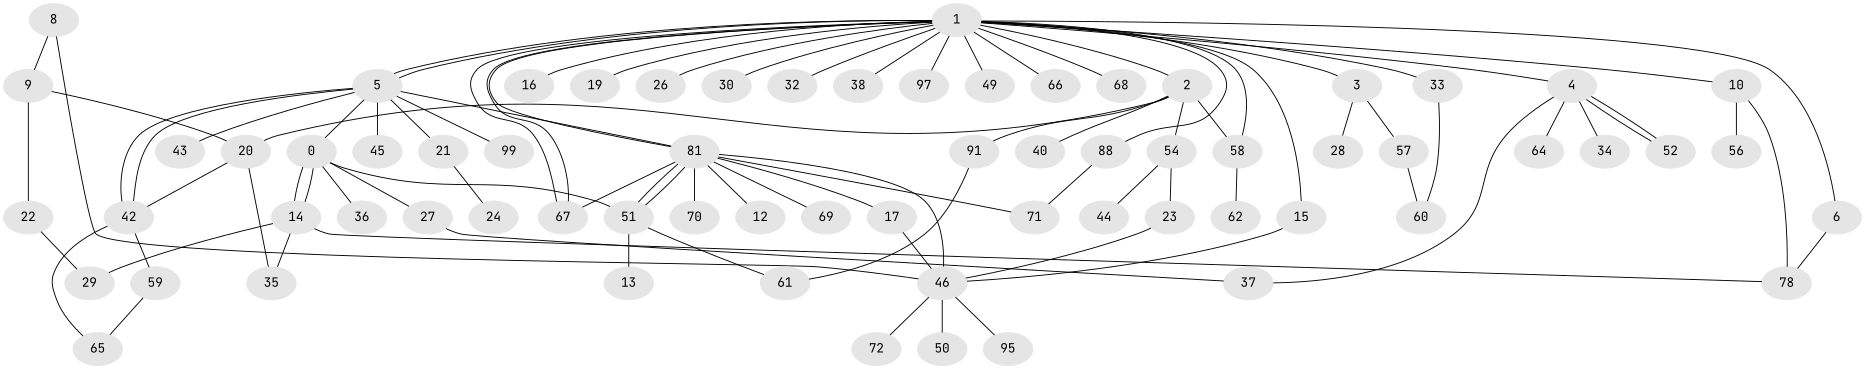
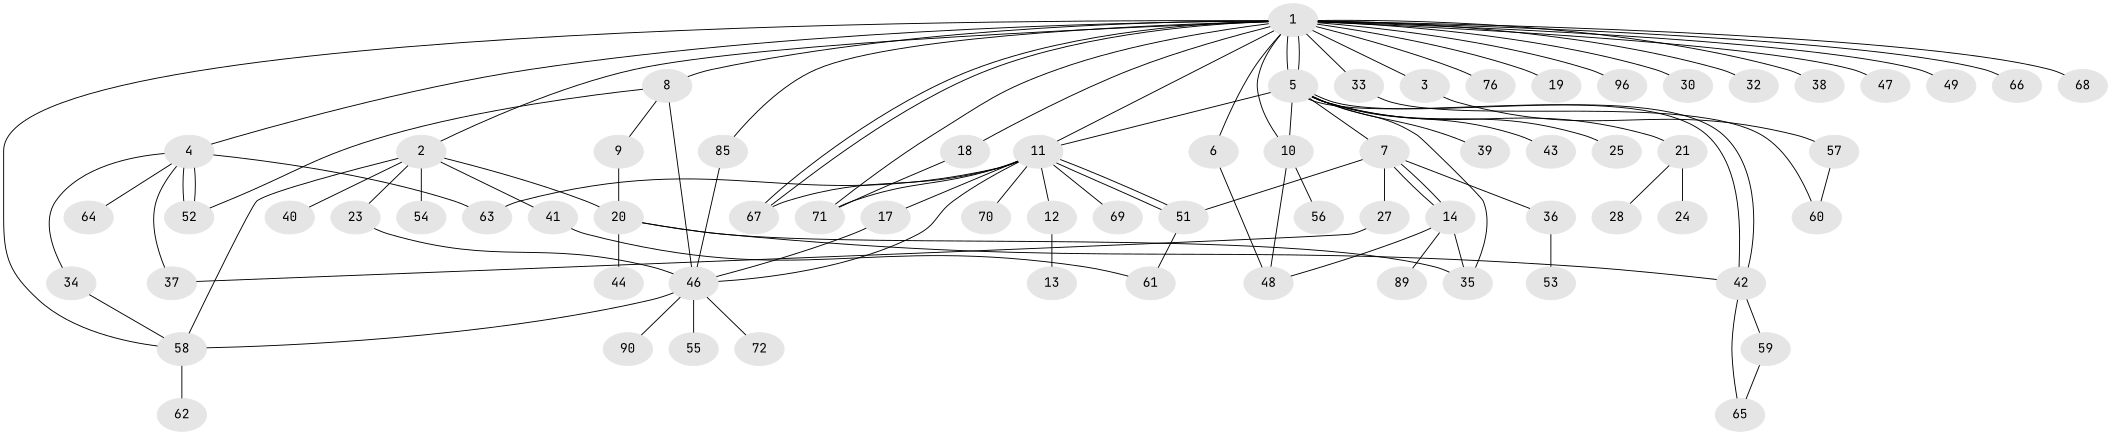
none -> (976, 33)
none -> (1037, 77)
(529, 86) -> (1491, 86)
(661, 86) -> (1622, 86)
(924, 86) -> (1885, 86)
none -> (1291, 119)
(1347, 119) -> (1650, 185)
none -> (420, 127)
(312, 152) -> (1385, 152)
(377, 152) -> (1617, 152)
(509, 152) -> (1485, 152)
(695, 152) -> (1038, 152)
(974, 152) -> (553, 218)
(1106, 152) -> (965, 152)
none -> (1436, 152)
(1138, 185) -> (619, 250)
(1171, 185) -> (385, 188)
(28, 218) -> none
none -> (487, 218)
(1301, 218) -> (723, 152)
(629, 252) -> (1052, 250)
(90, 283) -> (1402, 283)
none -> (1551, 283)
(1787, 283) -> (1268, 283)
none -> (127, 316)
none -> (442, 333)
(942, 349) -> (628, 349)
(1008, 349) -> (694, 349)
